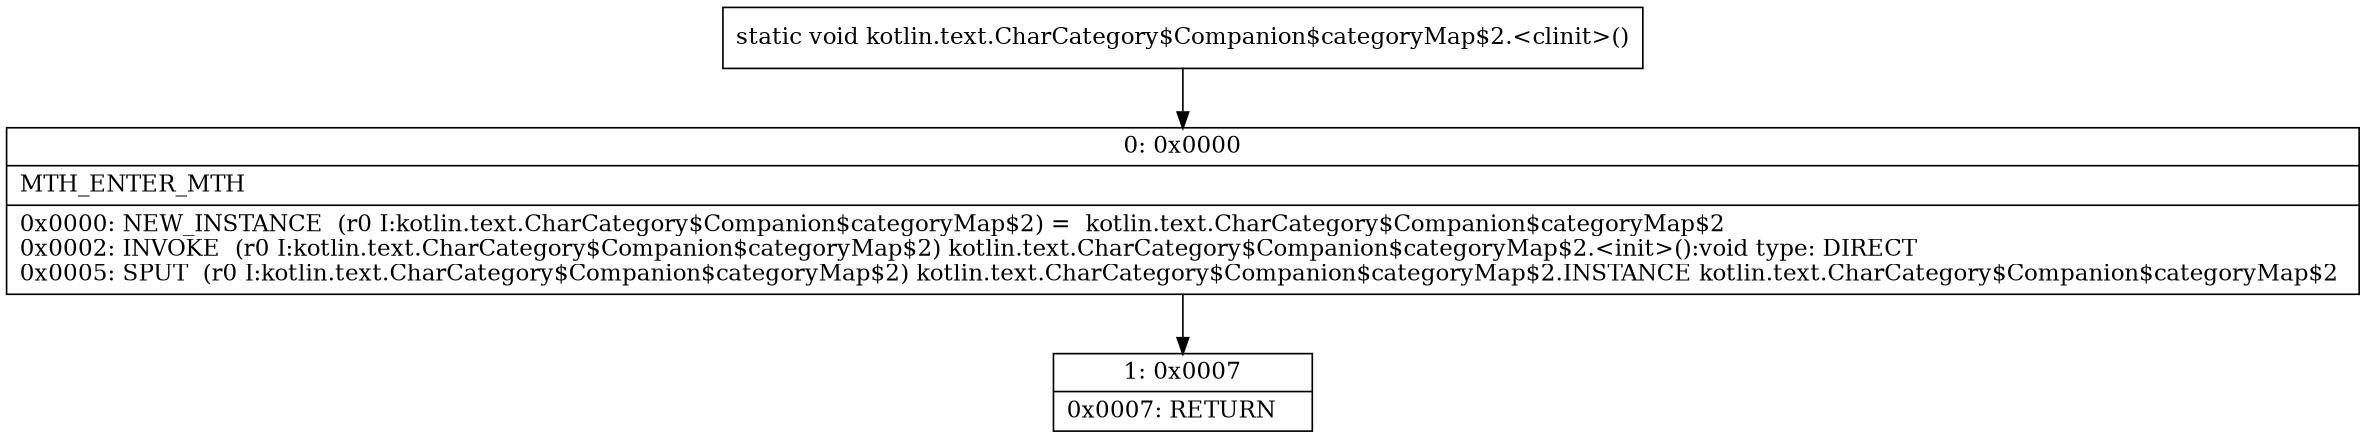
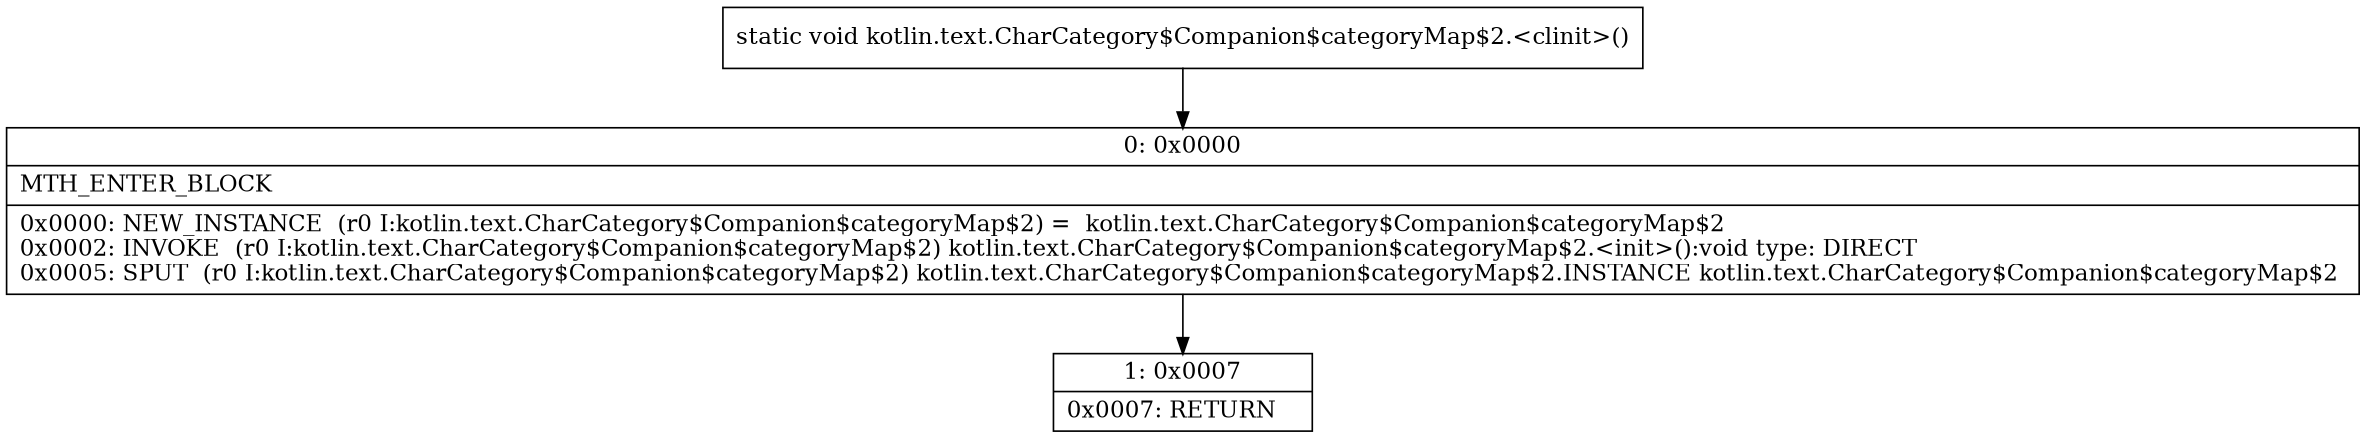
(133, 185) -> (147, 185)
